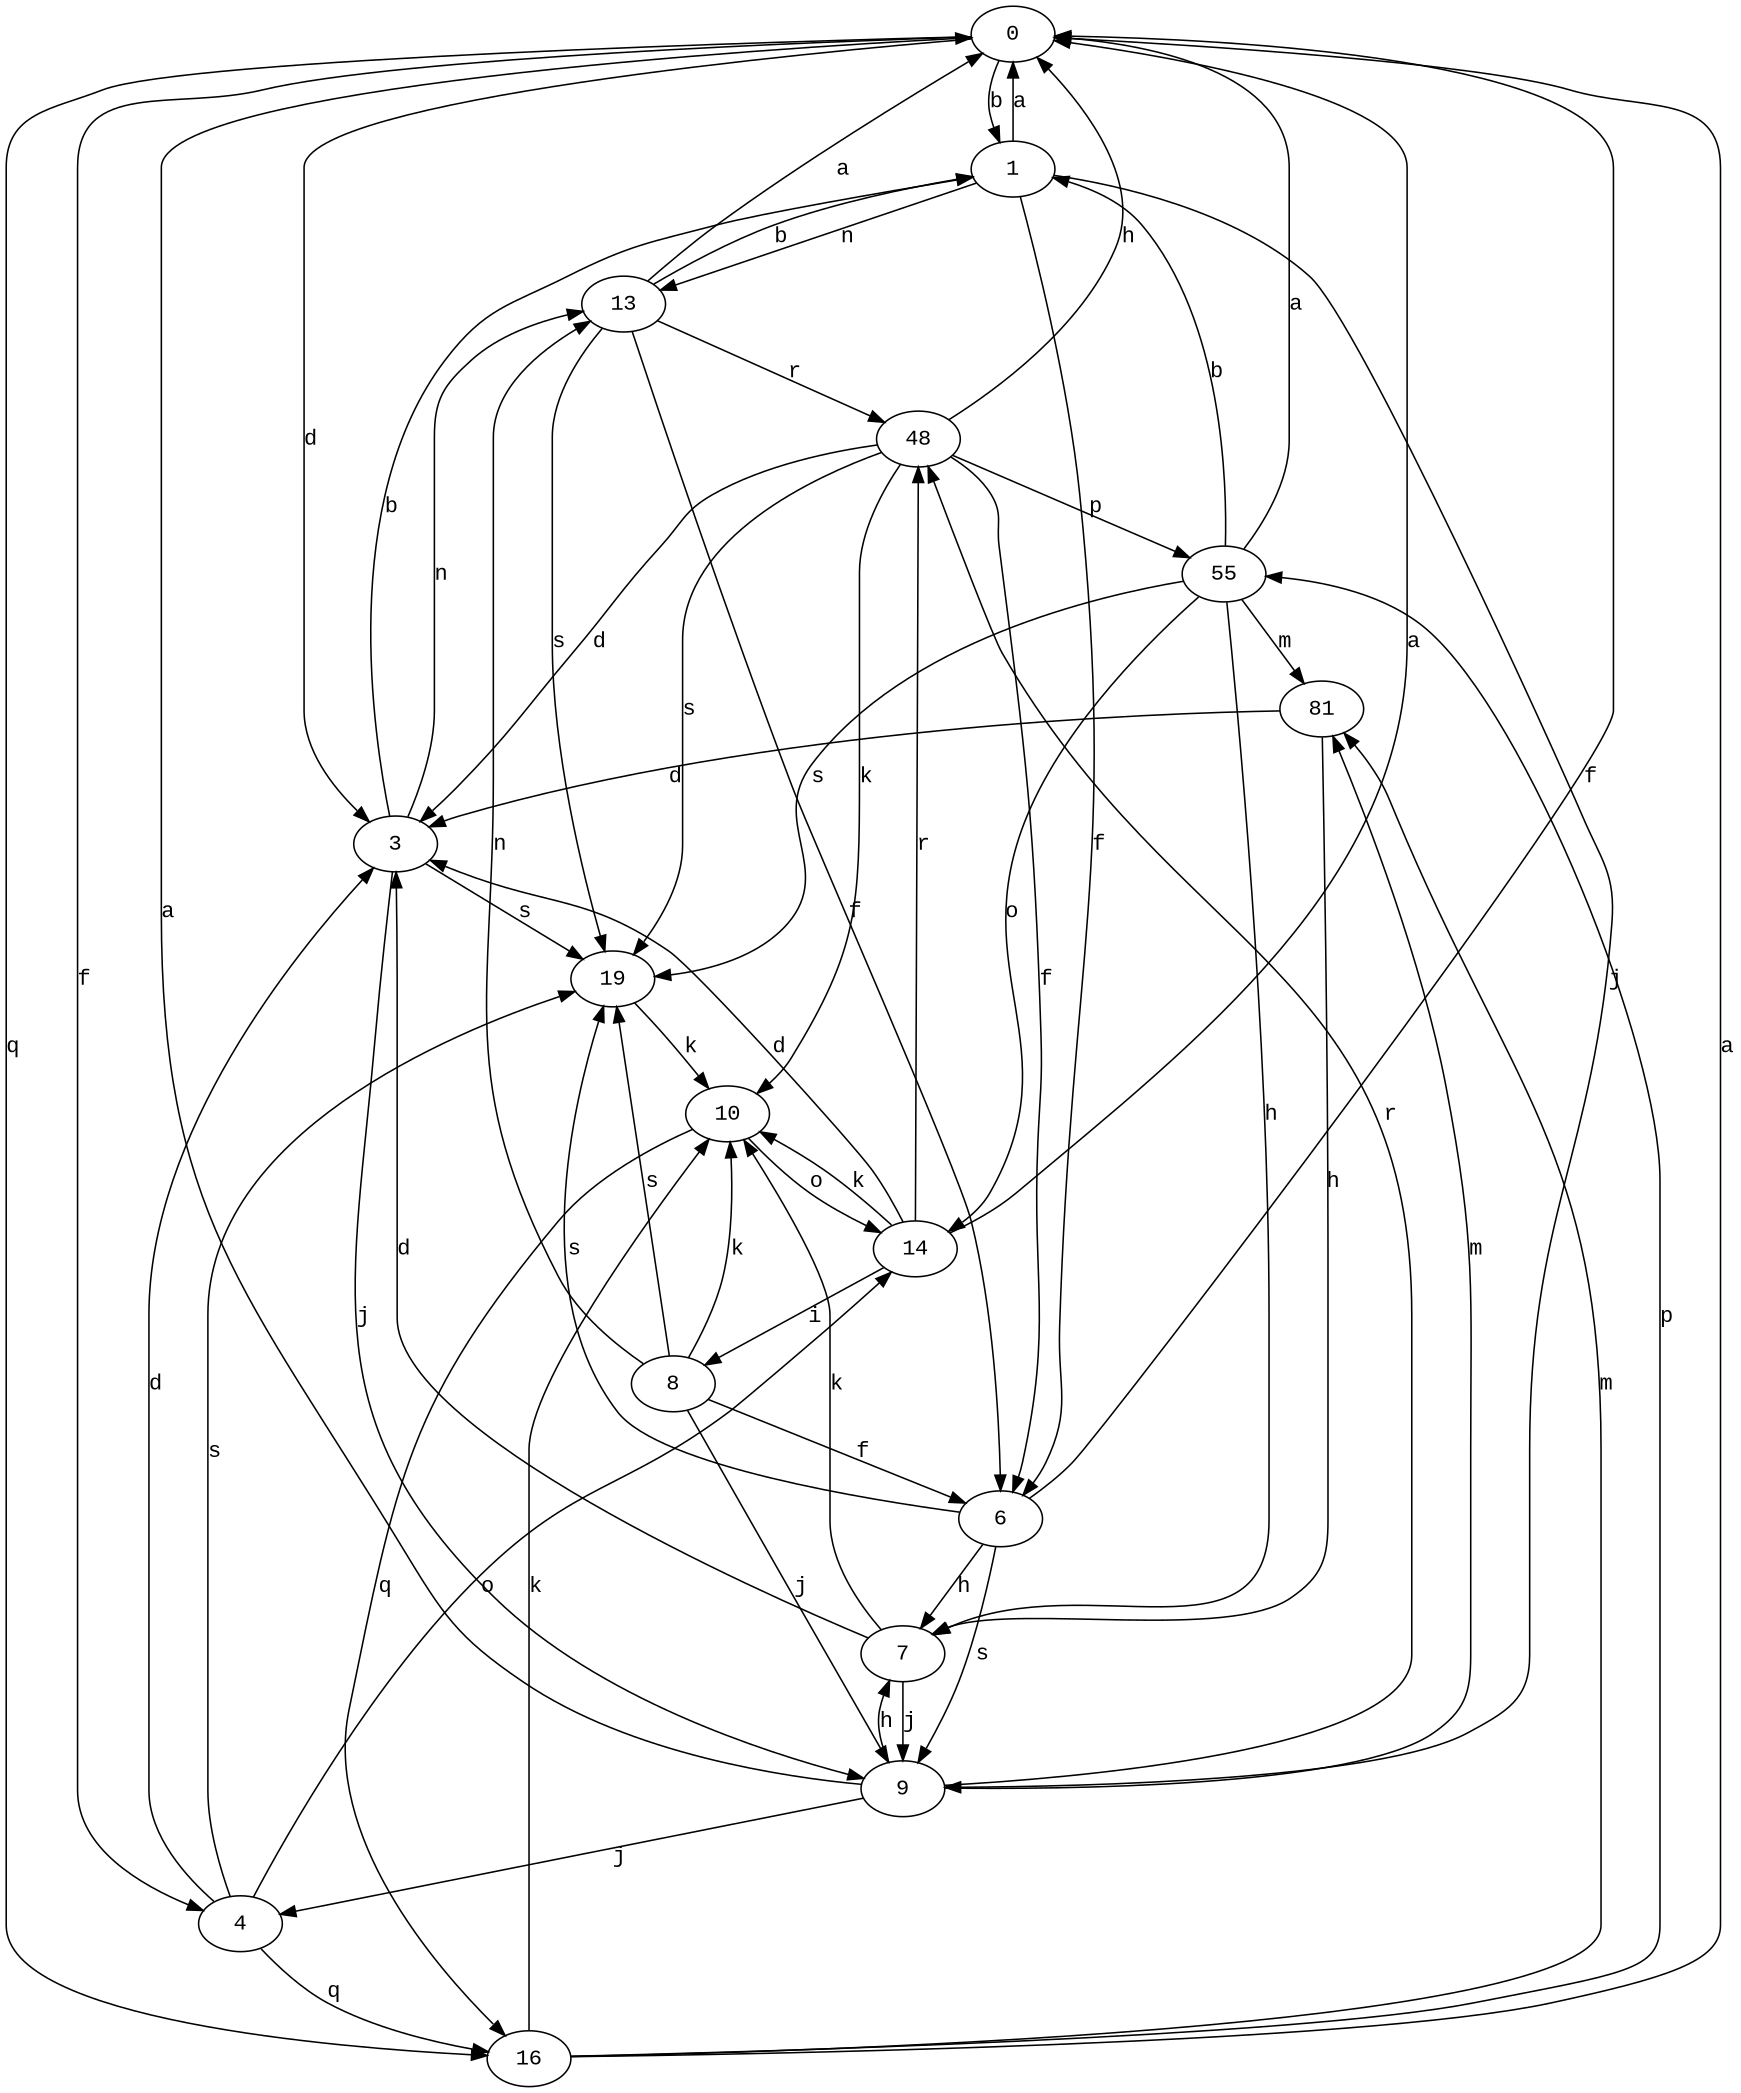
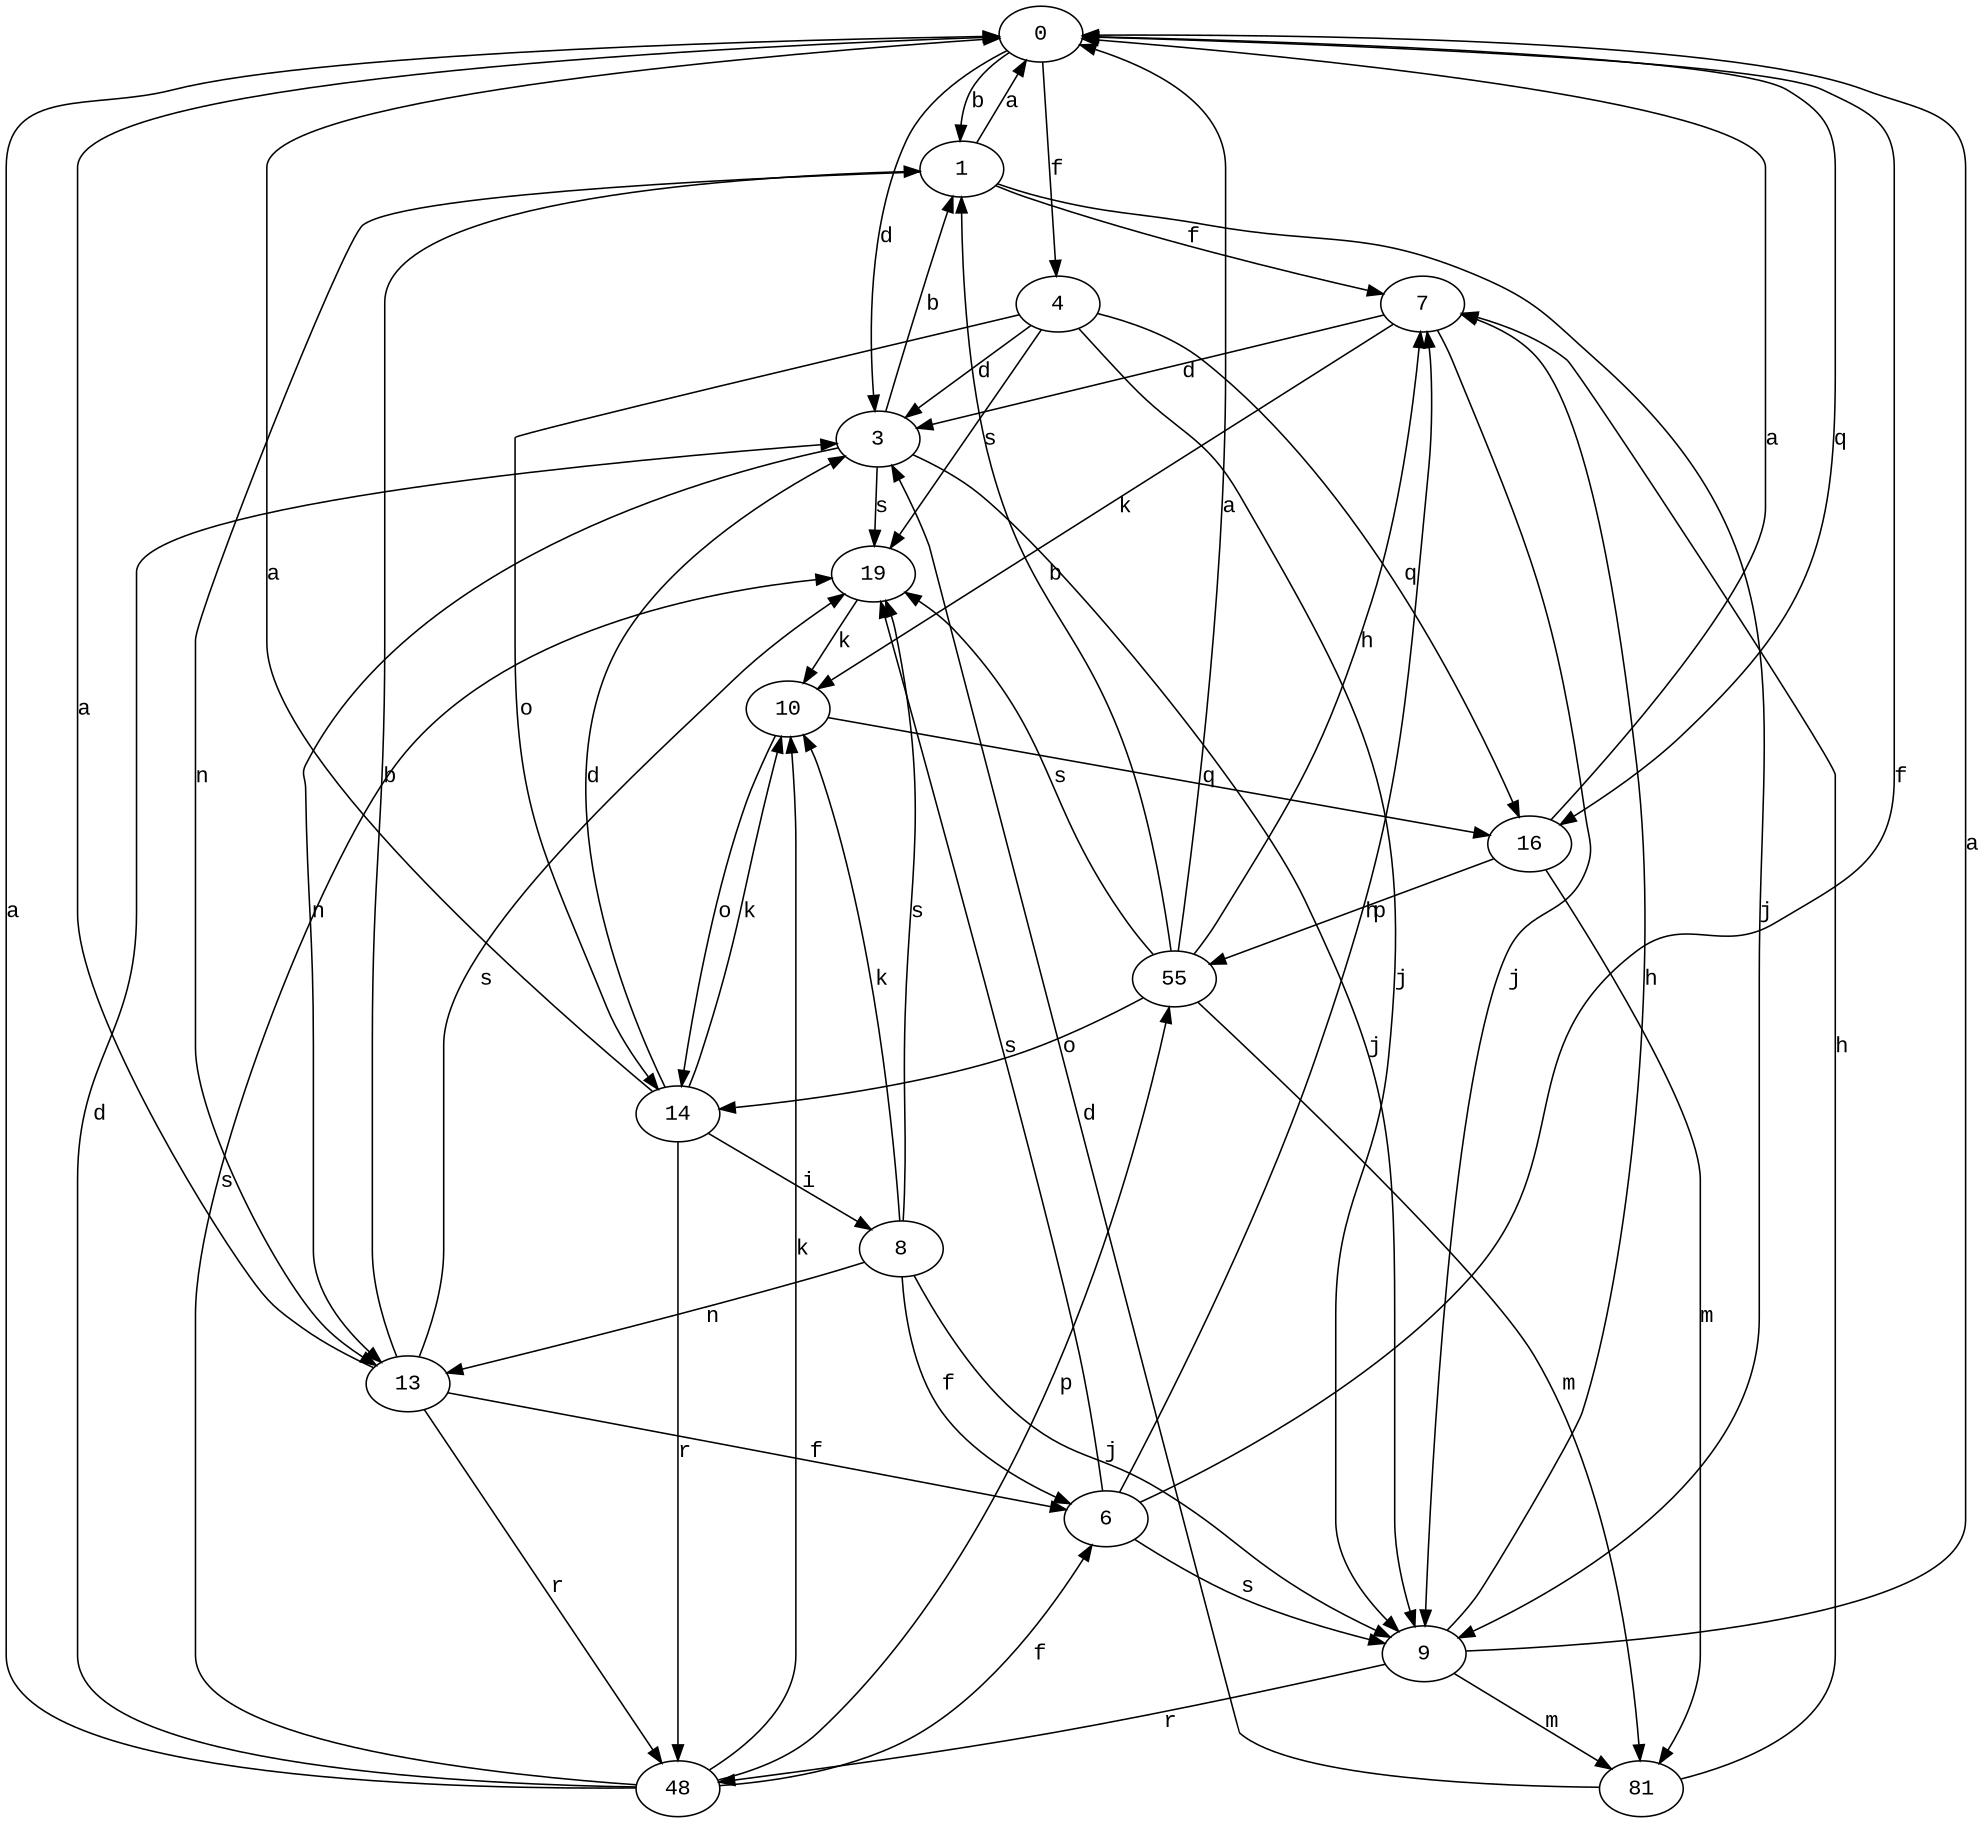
(1129, 237) -> (13, 911)
(1092, 840) -> (1180, 244)
(529, 1567) -> none
(579, 1855) -> (1395, 936)
